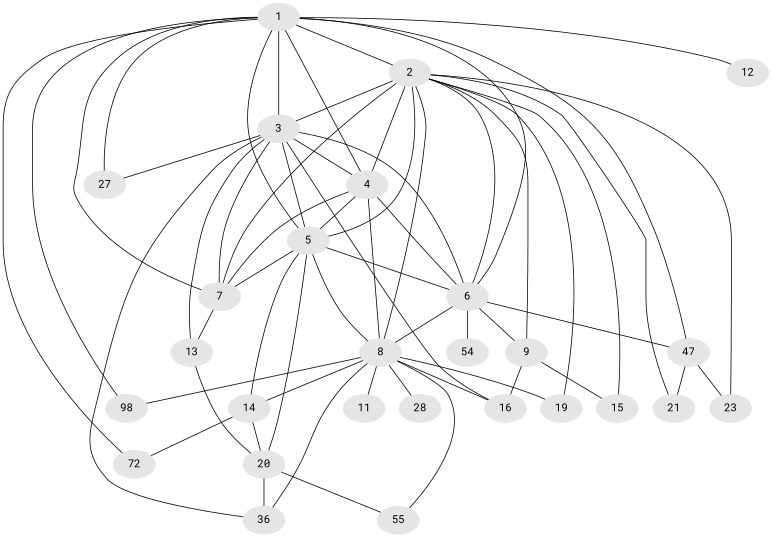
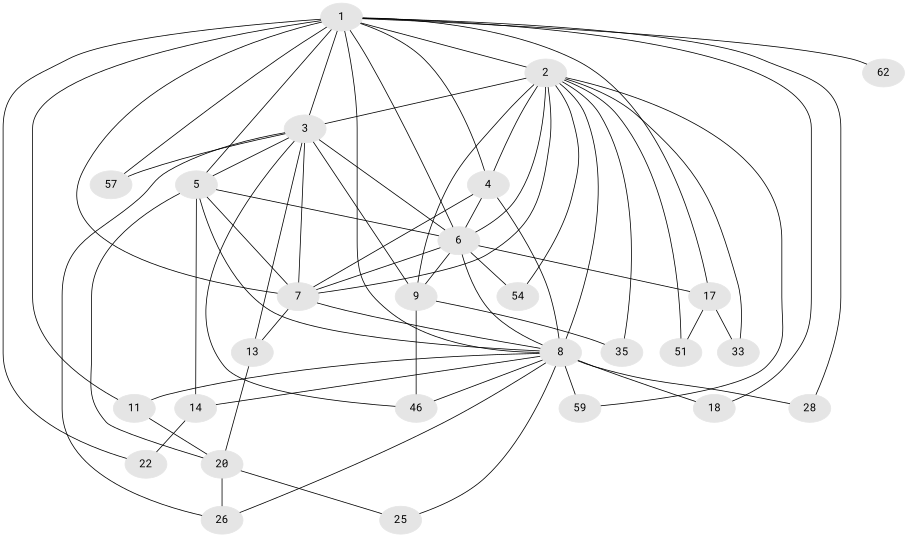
none -> (753, 57)
(748, 73) -> (884, 73)
none -> (35, 123)
(323, 157) -> (351, 199)
(105, 185) -> (111, 185)
(402, 187) -> (574, 188)
(339, 212) -> none
none -> (358, 255)
none -> (378, 269)
none -> (428, 328)
(689, 352) -> (710, 297)
(127, 408) -> (714, 408)
(505, 408) -> (416, 408)
(561, 408) -> (580, 408)
(617, 408) -> (622, 352)
(674, 408) -> (681, 352)
(731, 408) -> (738, 352)
(257, 436) -> (178, 436)
(134, 464) -> (146, 464)
(264, 520) -> (222, 520)
(398, 520) -> (401, 520)
